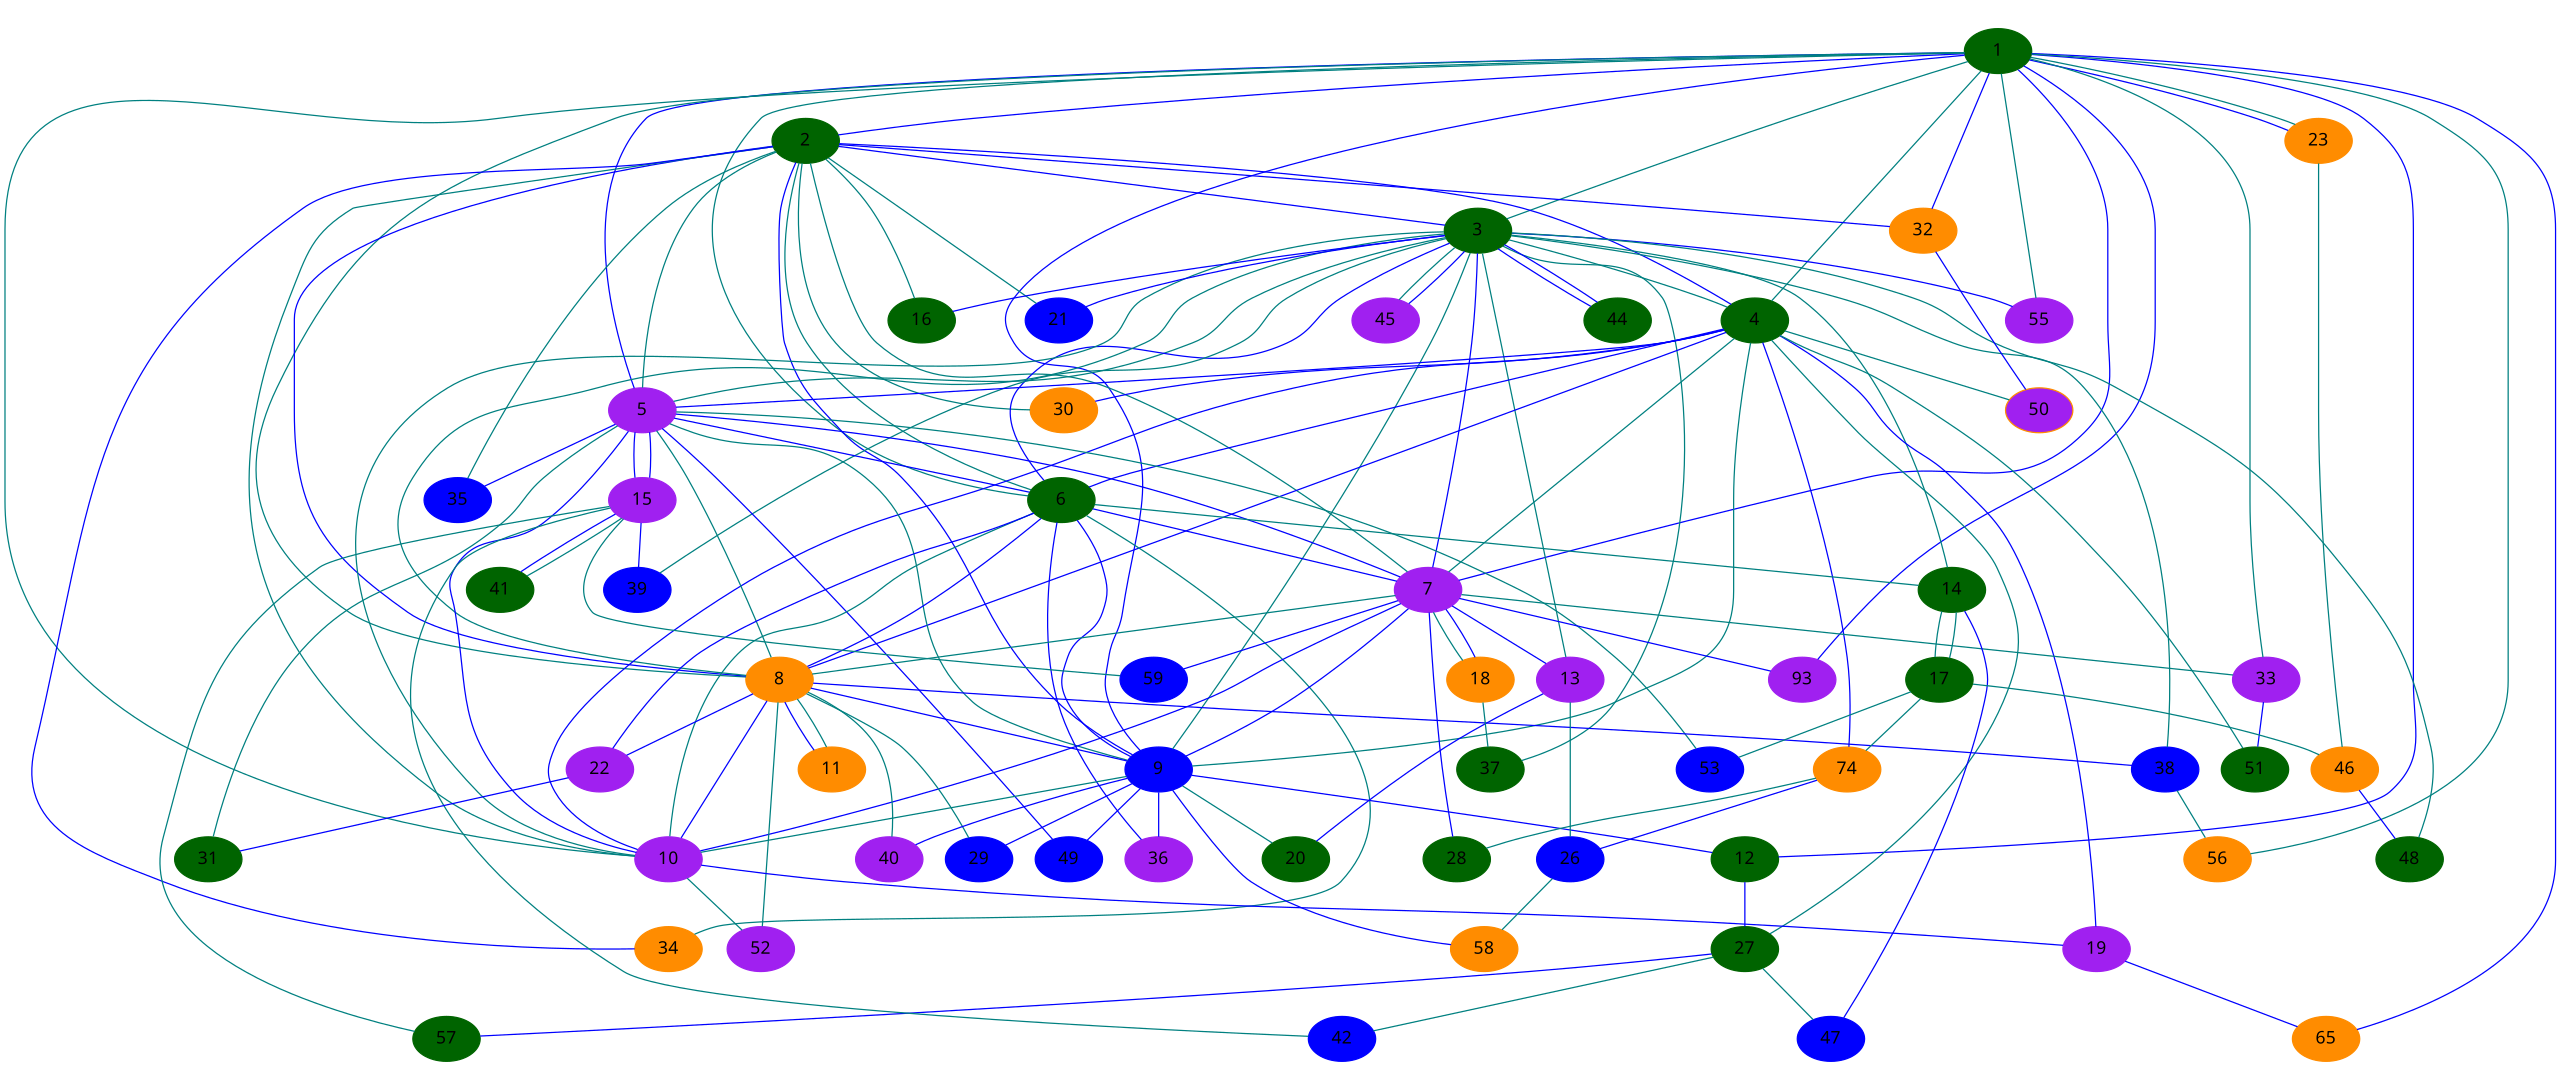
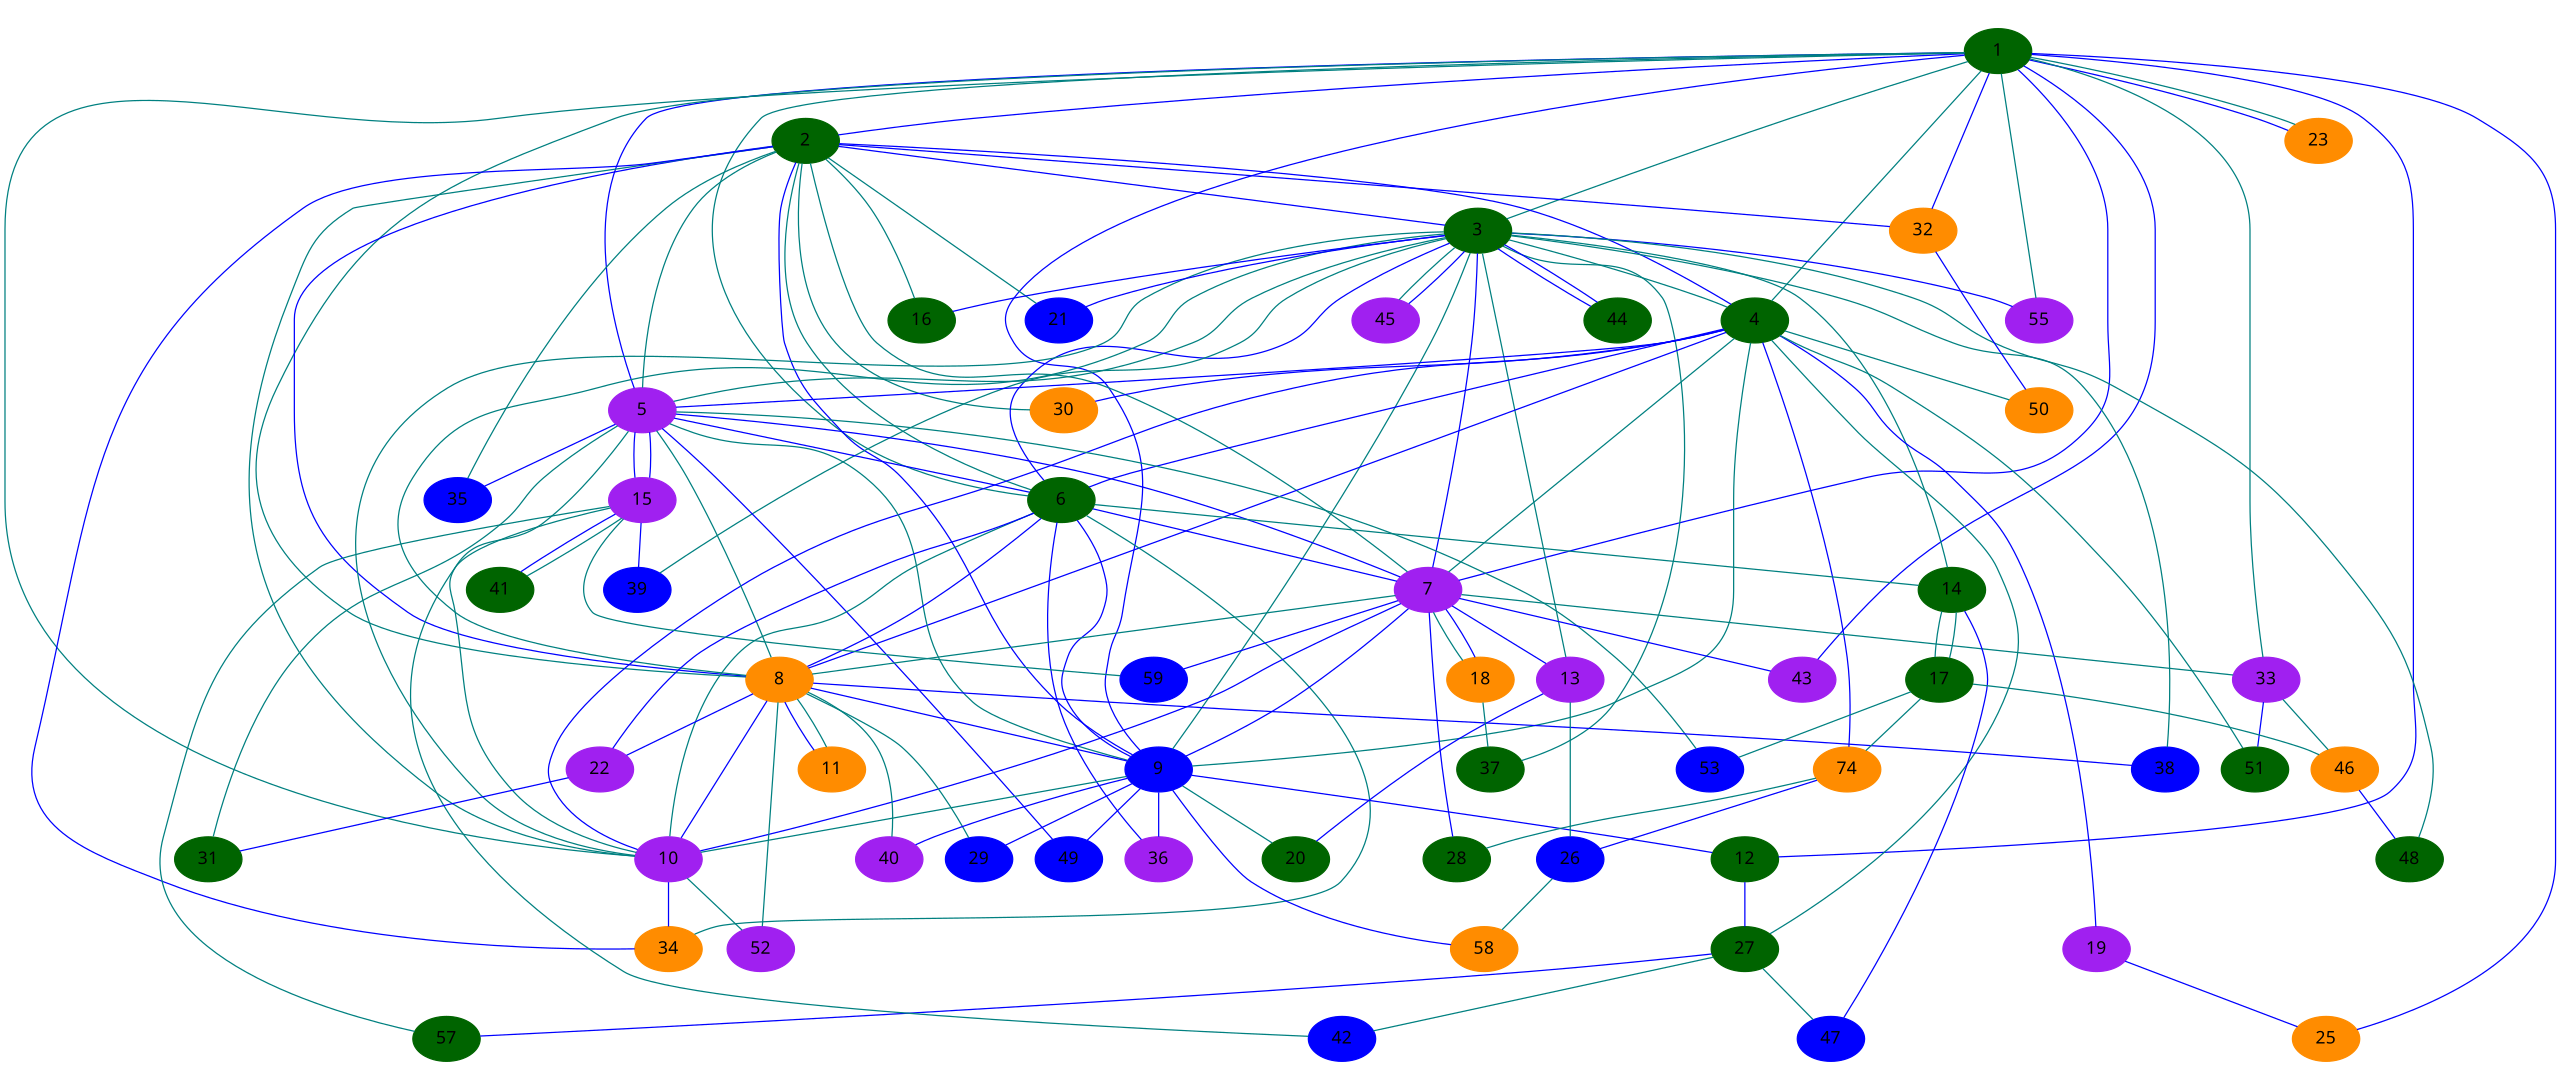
(2039, 410) -> (2039, 410)
(2319, 456) -> (2306, 725)
(461, 656) -> (461, 656)
(1802, 680) -> (1802, 680)
(2218, 859) -> none
(1382, 910) -> (669, 904)
(2326, 1039) -> (2326, 1039)
